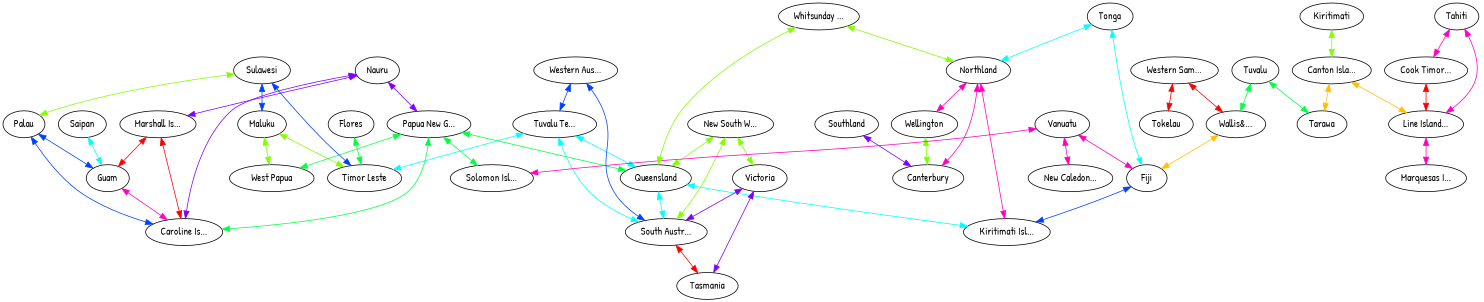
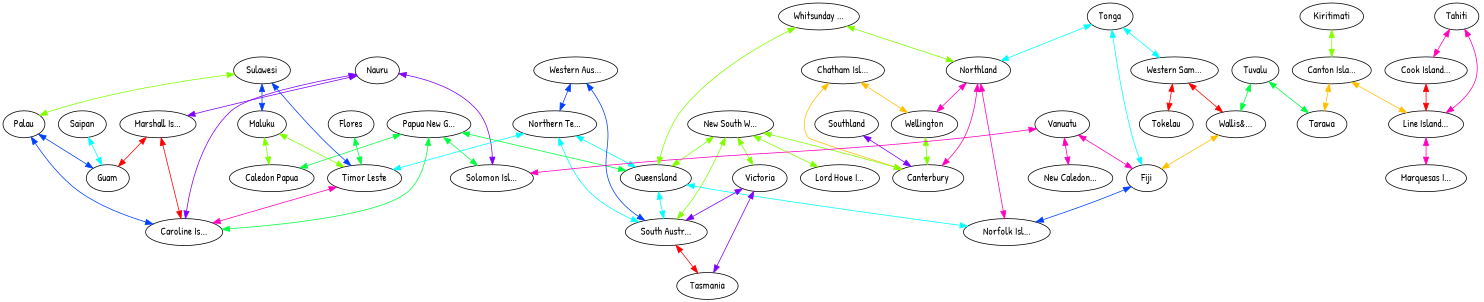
none -> (1141, 43)
none -> (843, 70)
(1426, 70) -> (1426, 70)
(403, 97) -> (466, 100)
(555, 124) -> (555, 124)
none -> (814, 146)
(272, 178) -> (272, 178)
none -> (840, 178)
(145, 204) -> (275, 205)
(1007, 232) -> (1007, 232)
